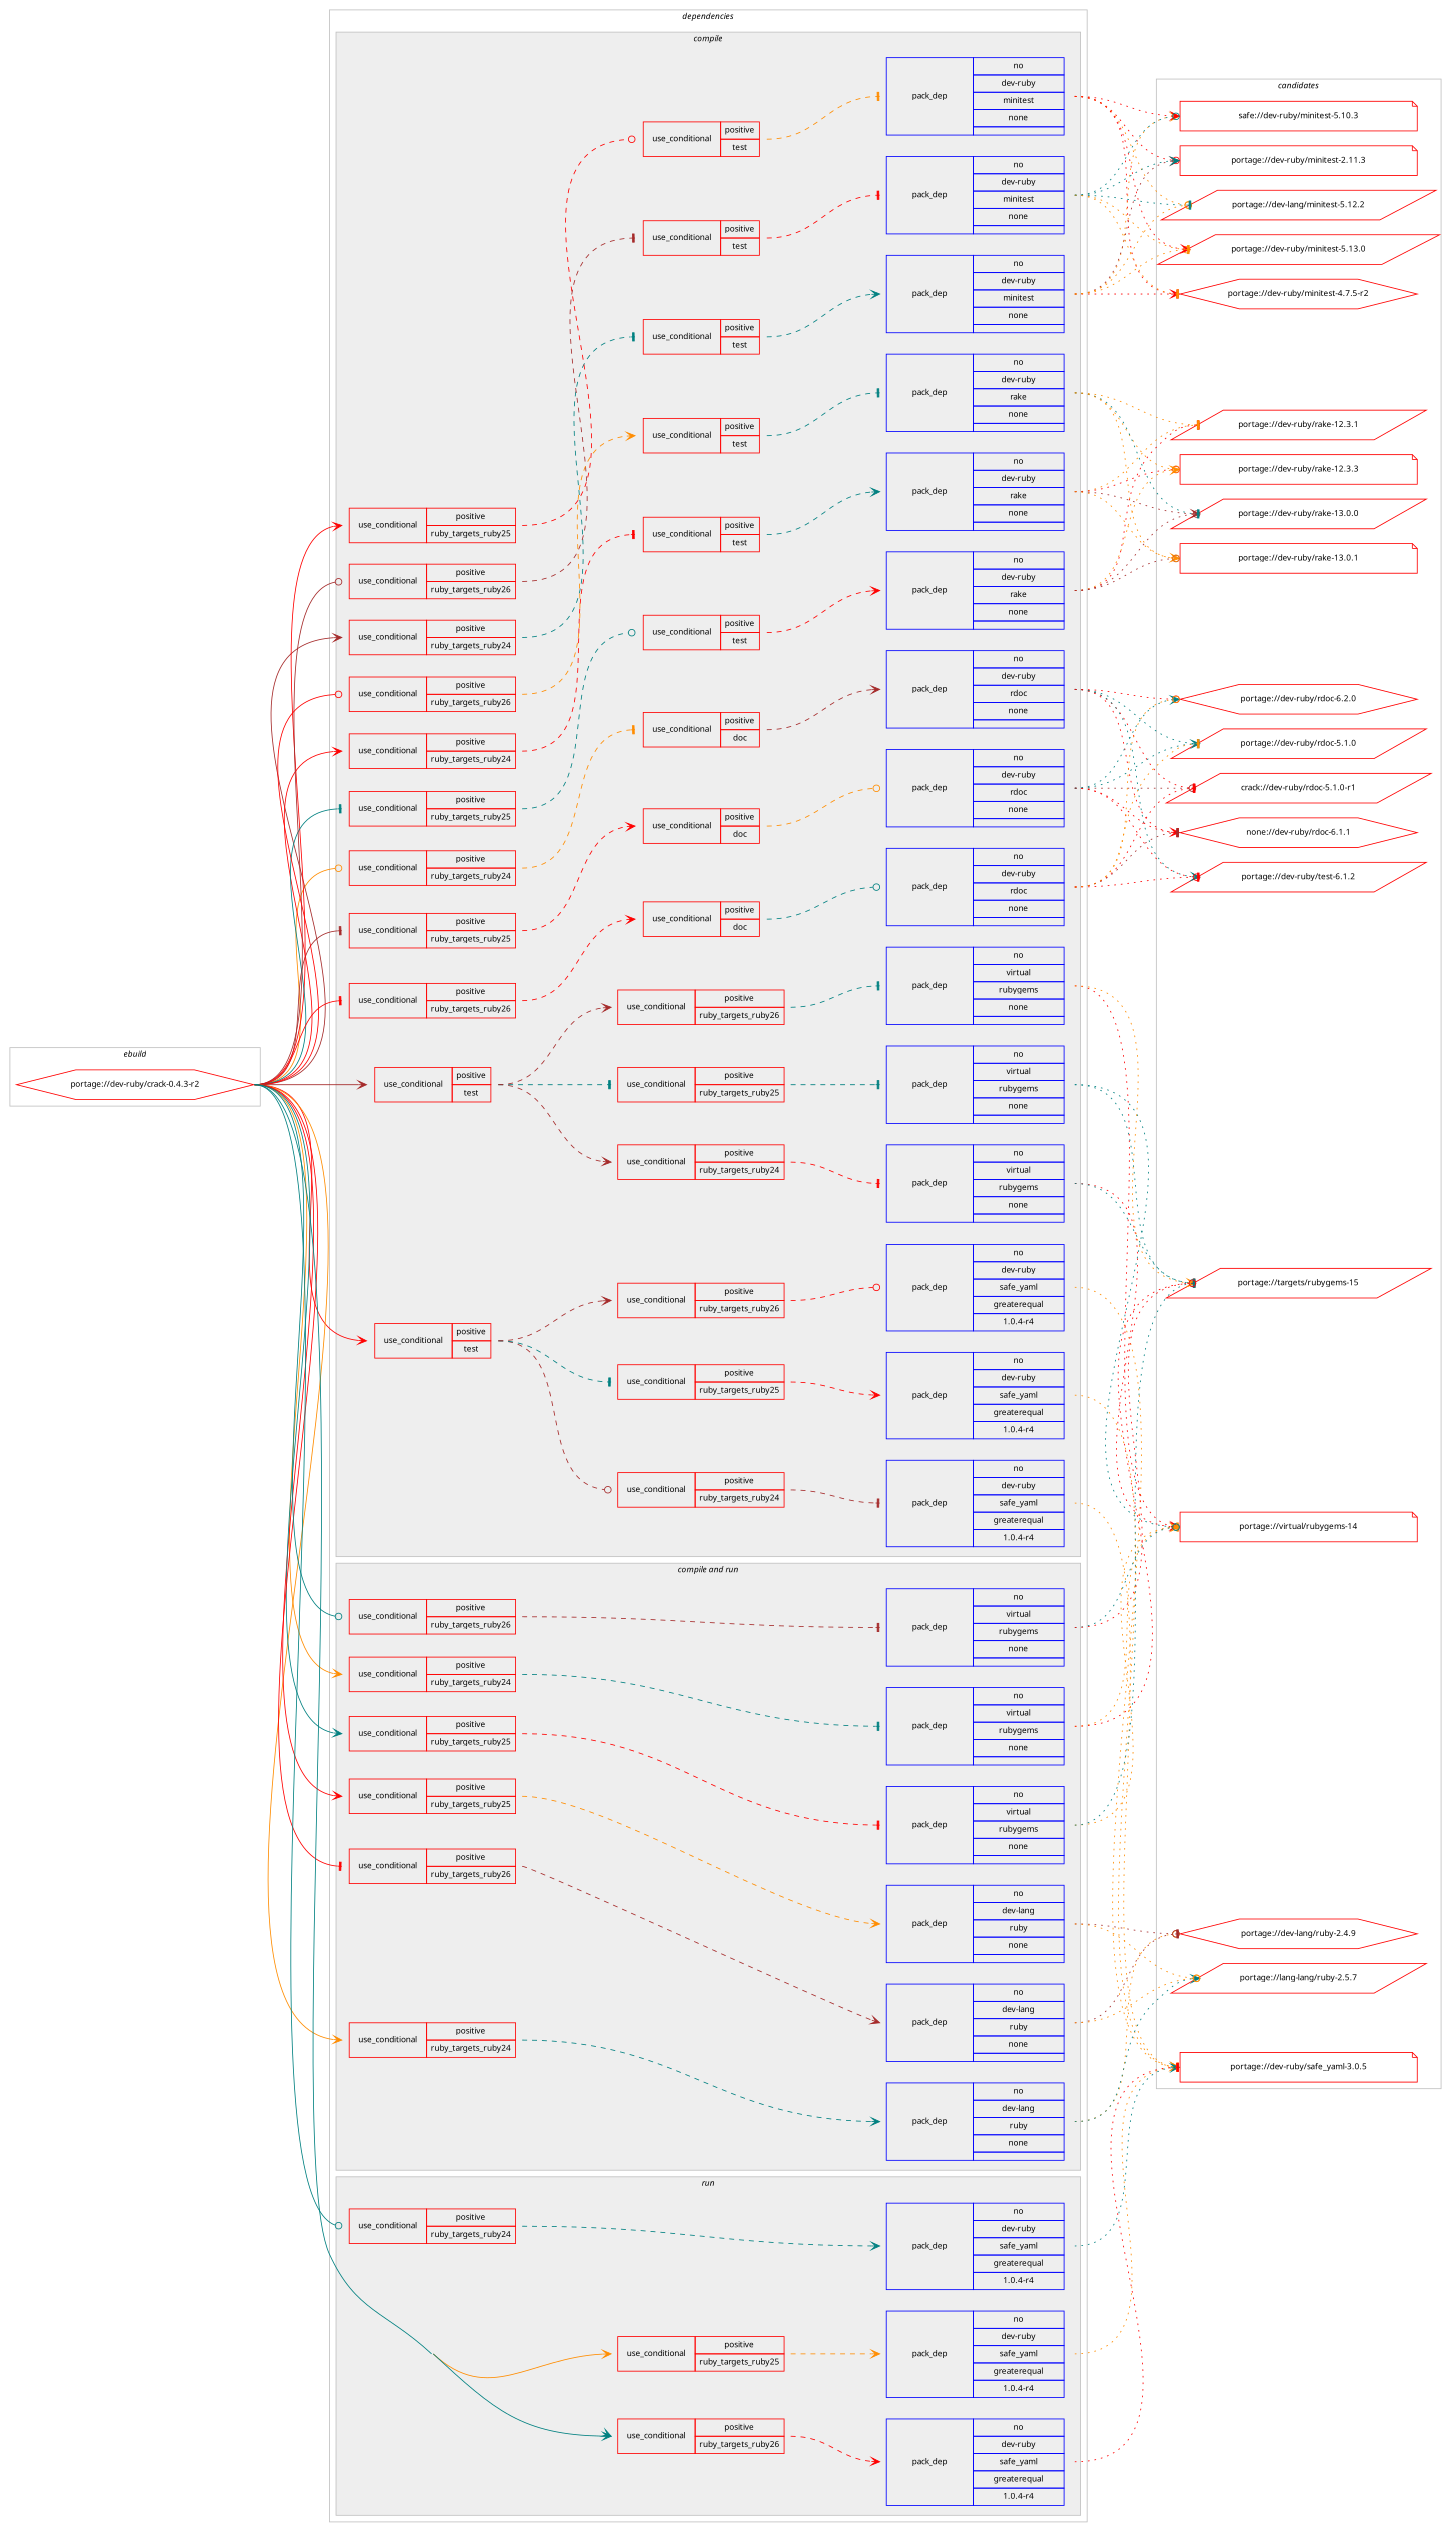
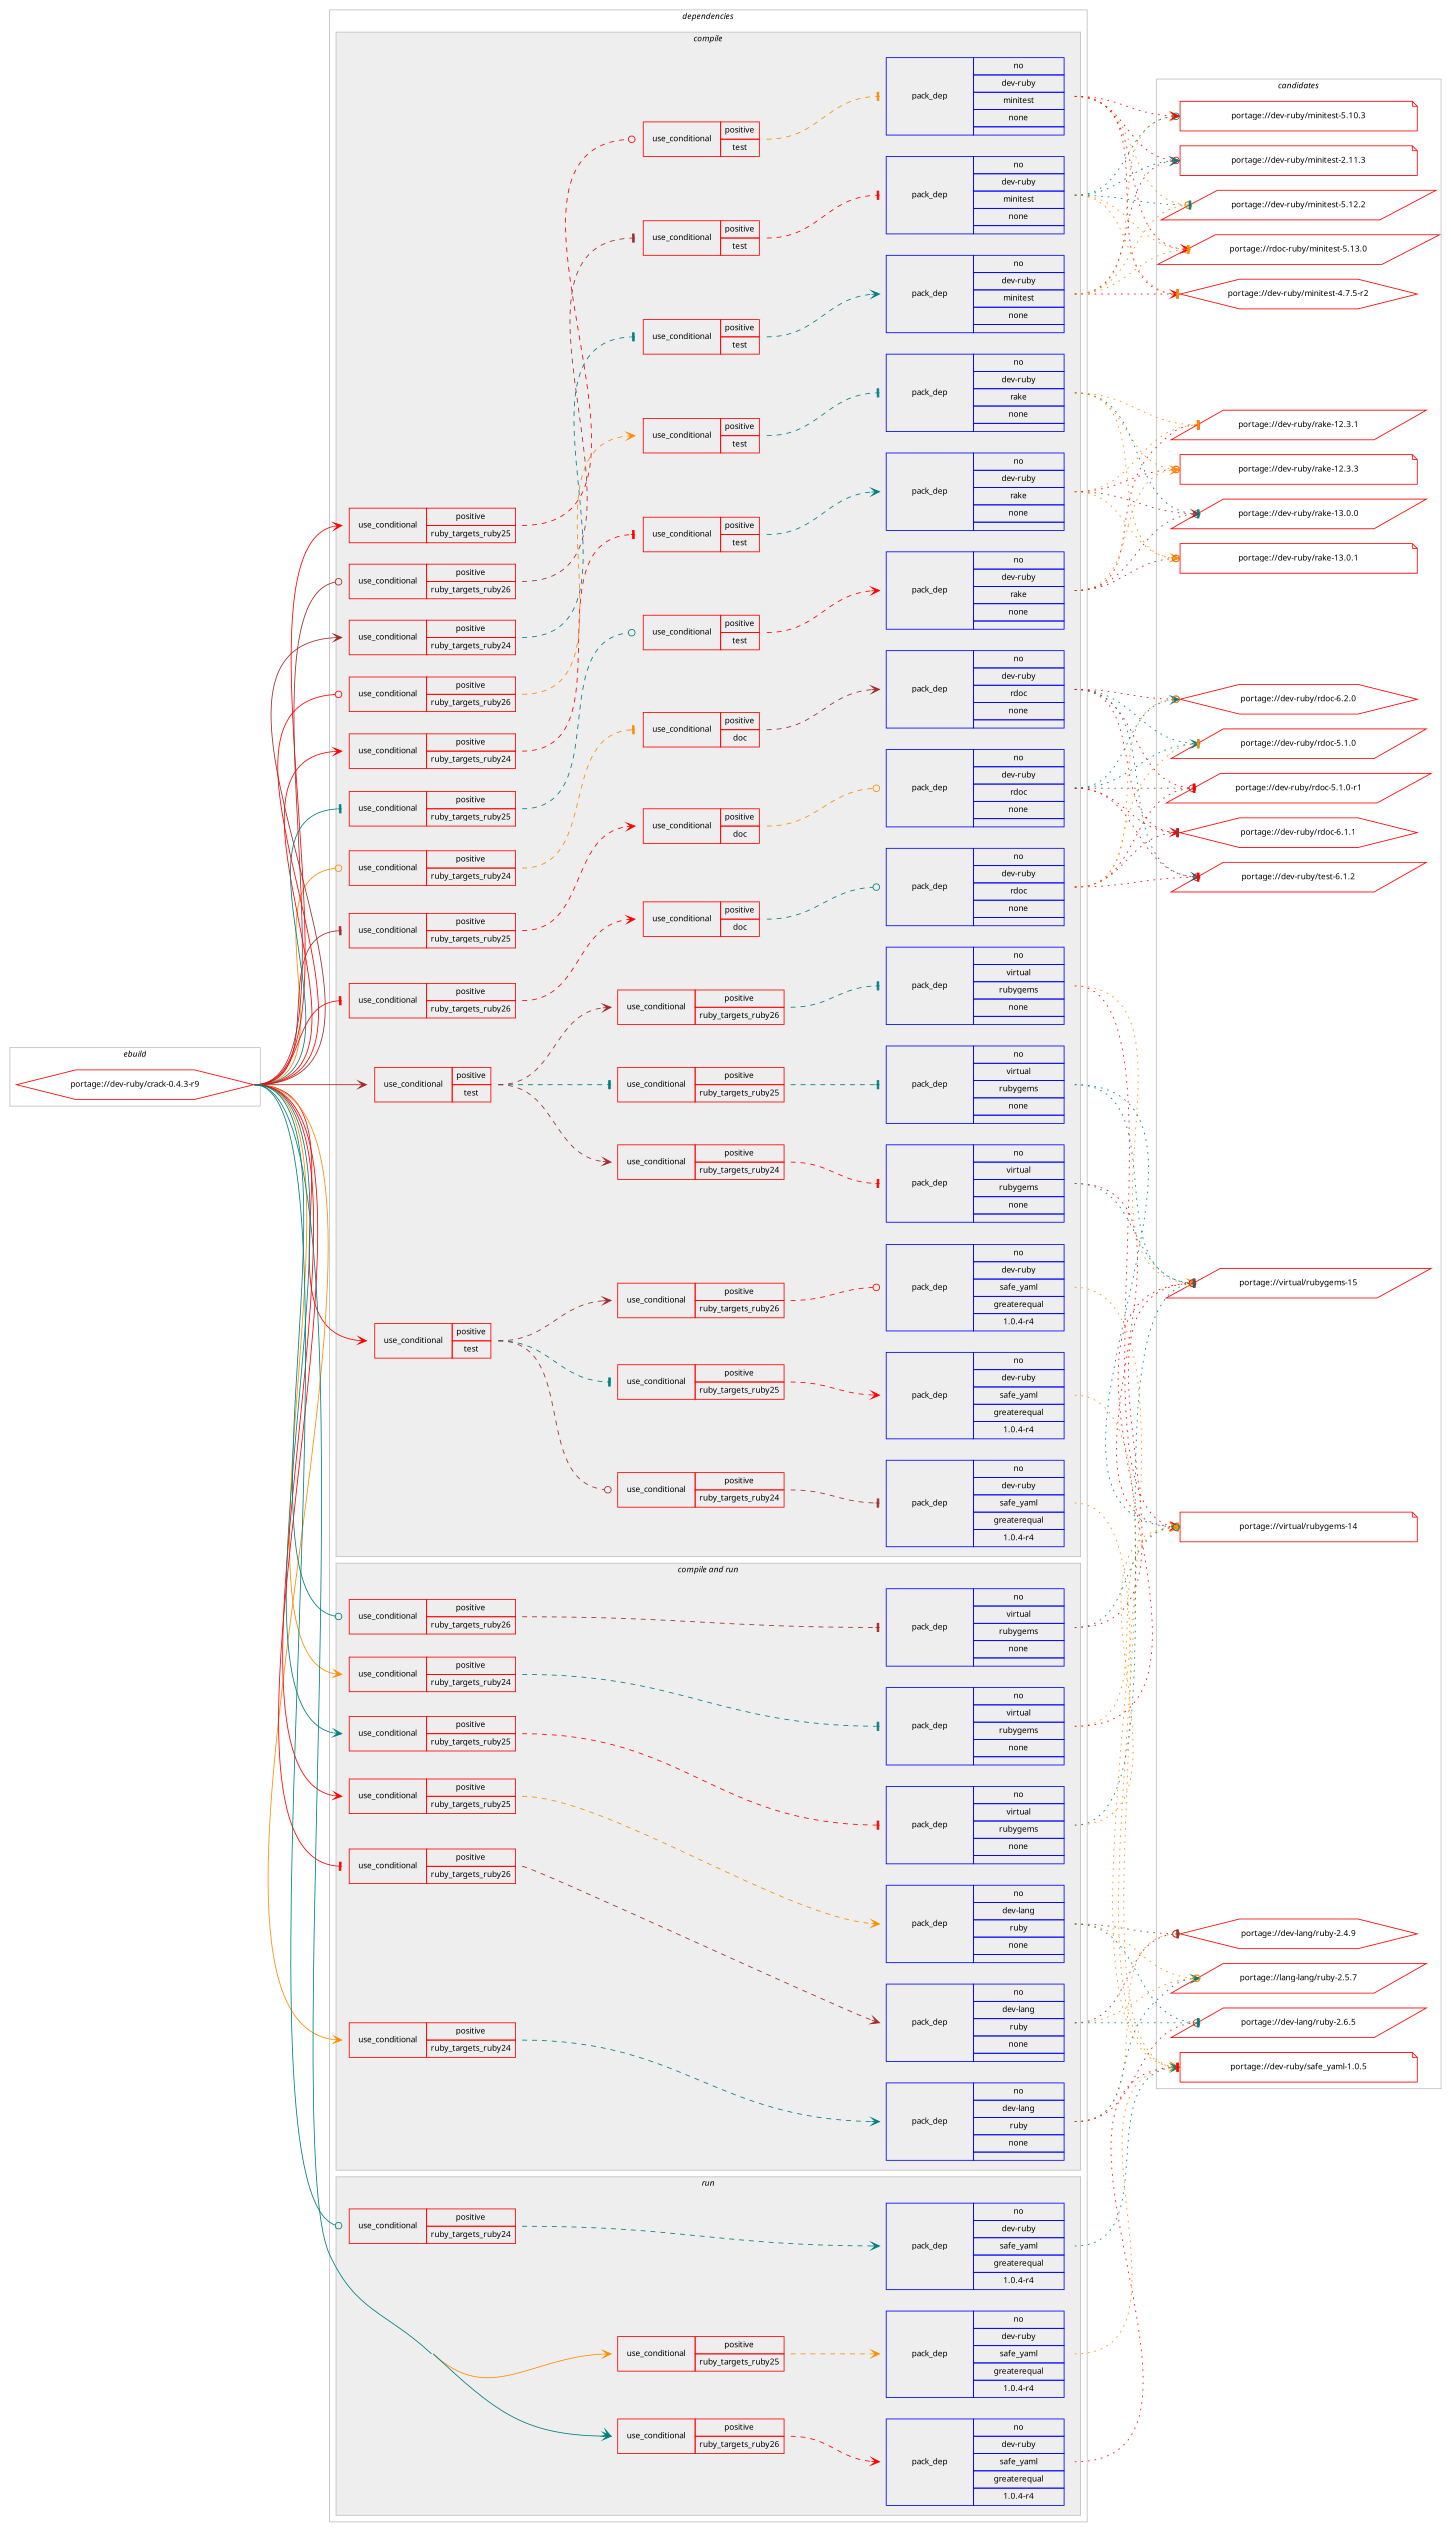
(1299, 116) -> (1299, 116)
(1299, 205) -> (1299, 205)
(1299, 250) -> (1299, 250)
(1299, 788) -> (1299, 788)
(1299, 833) -> (1299, 833)
(135, 1085) -> (135, 1085)
(1299, 1283) -> (1299, 1283)
none -> (1299, 2023)
(1299, 2067) -> (1299, 2067)
